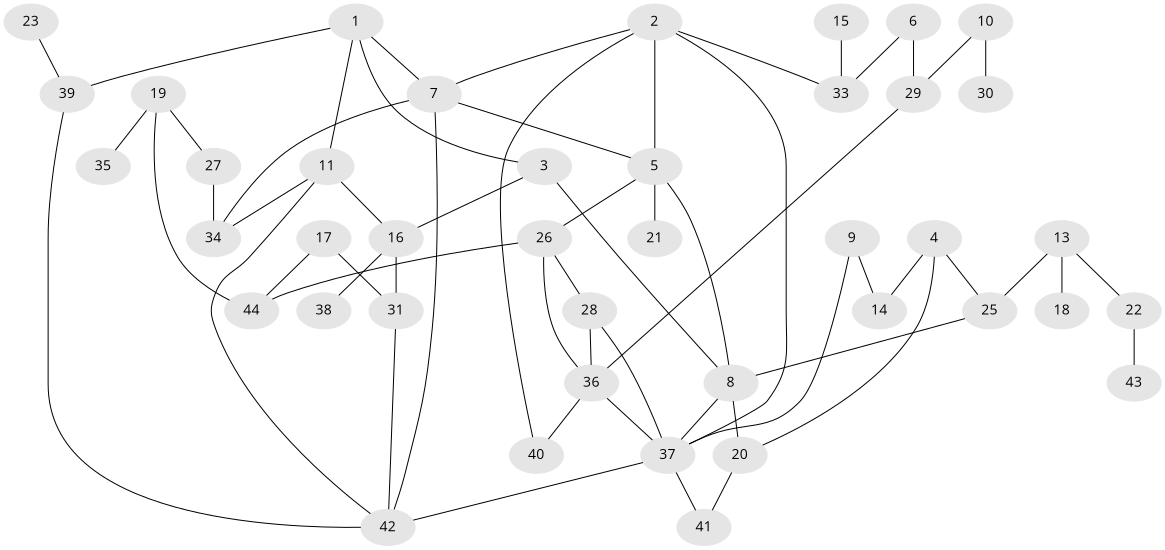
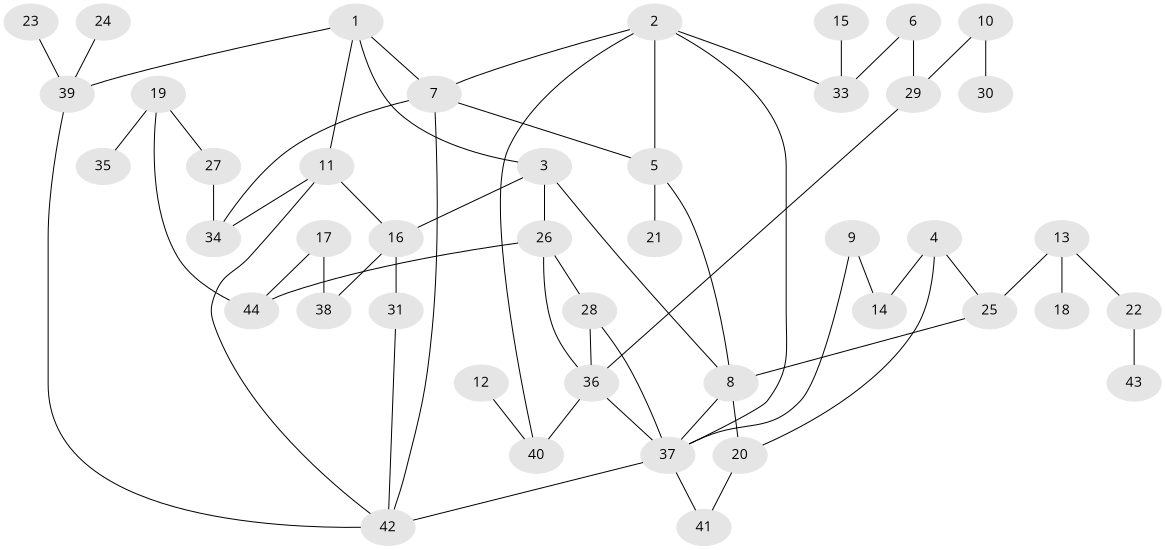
none -> (103, 22)
(600, 203) -> (545, 203)
(365, 280) -> (324, 275)
none -> (481, 383)
